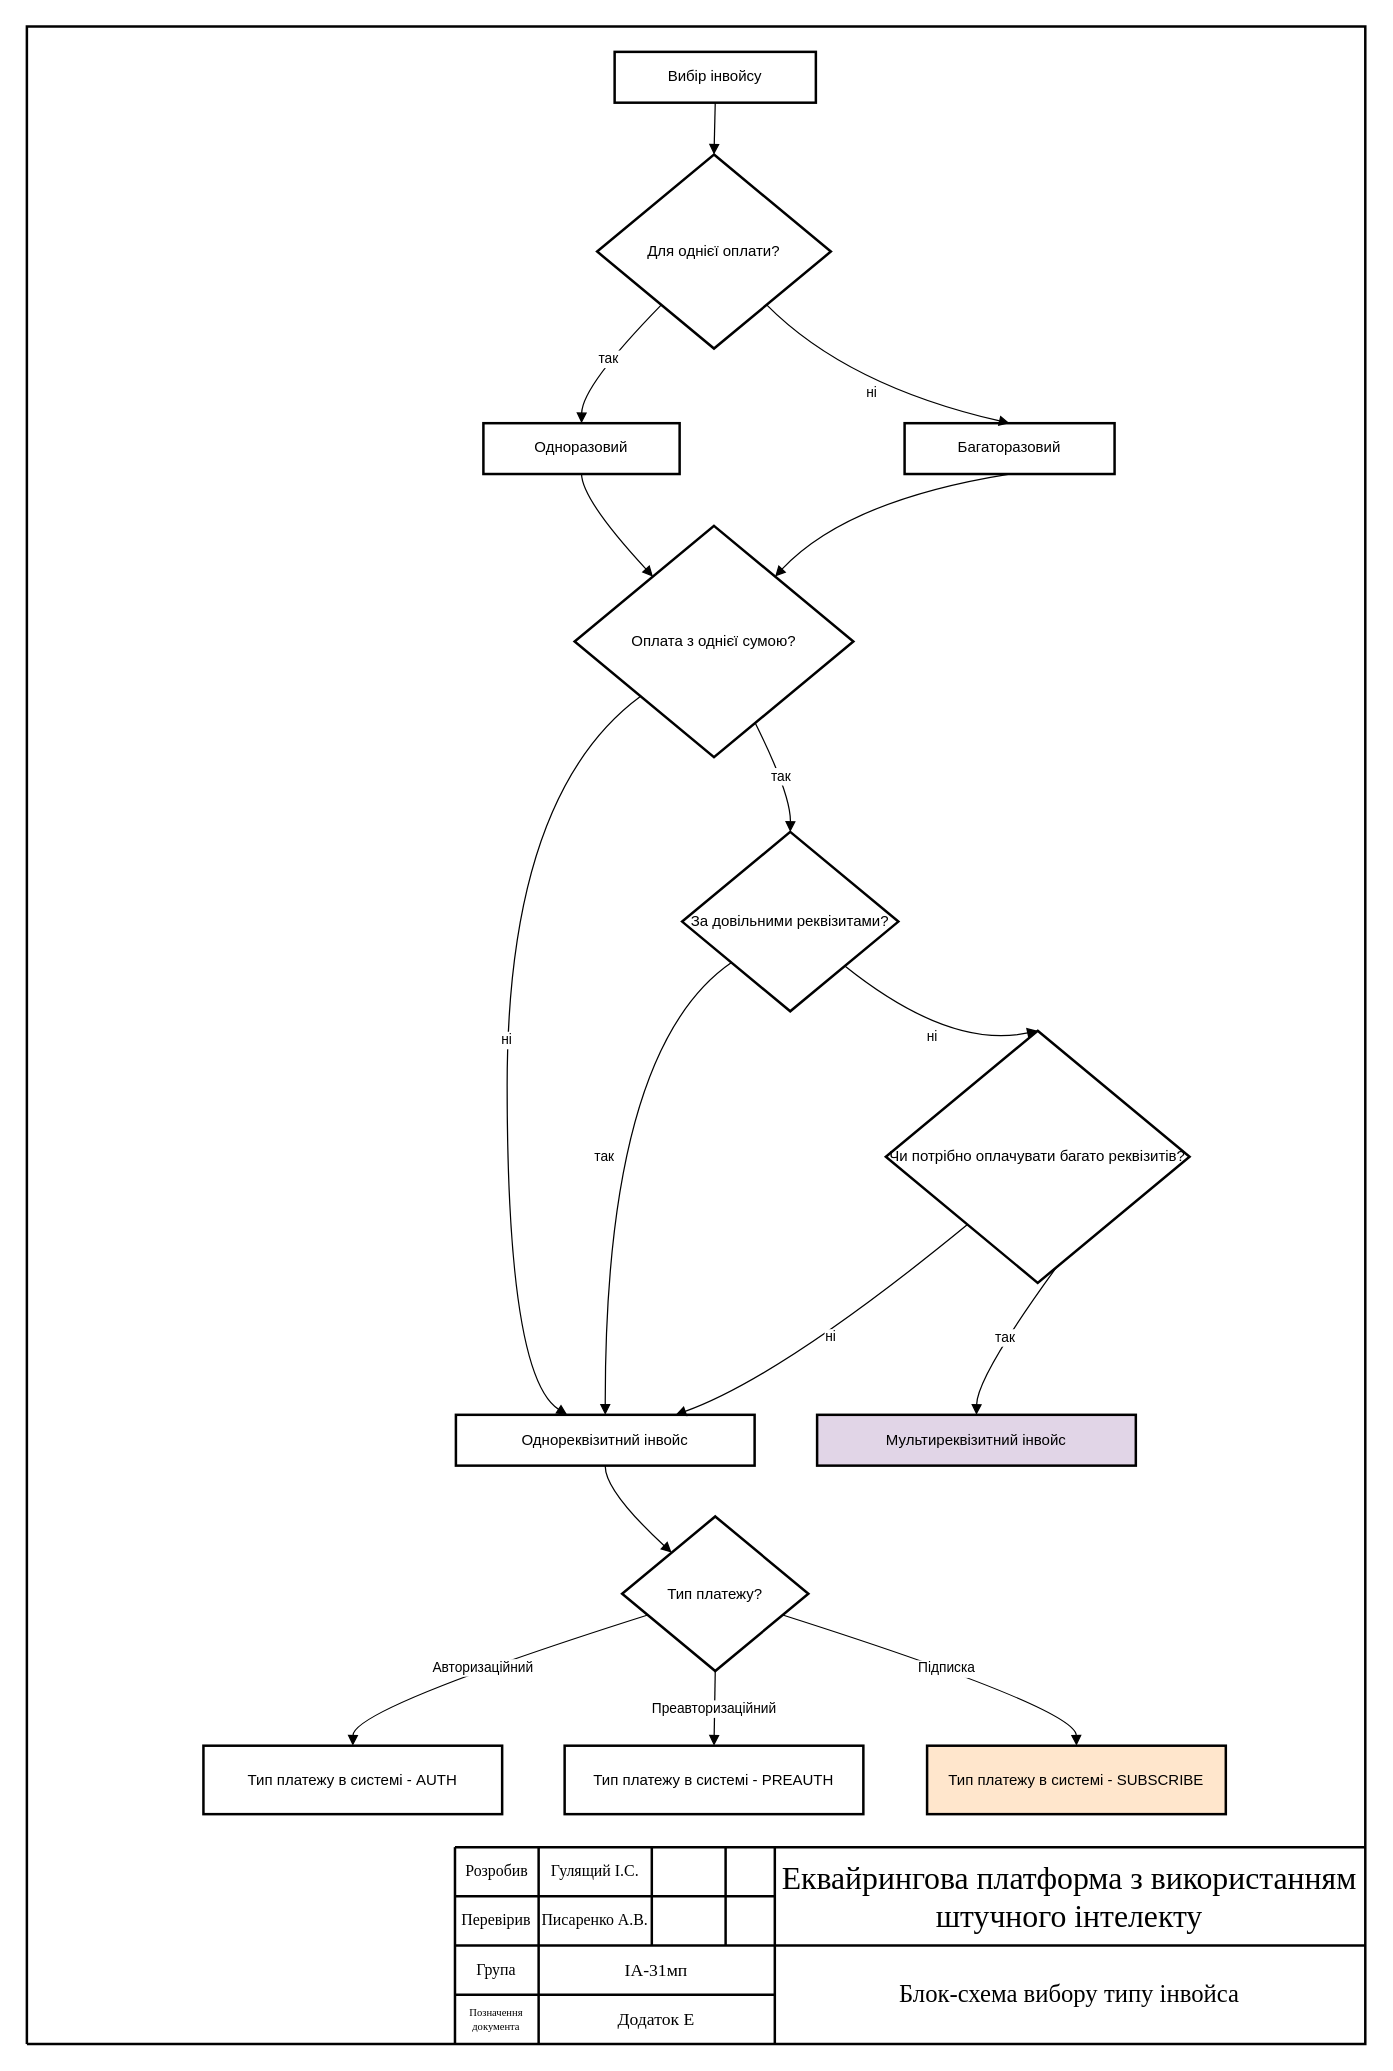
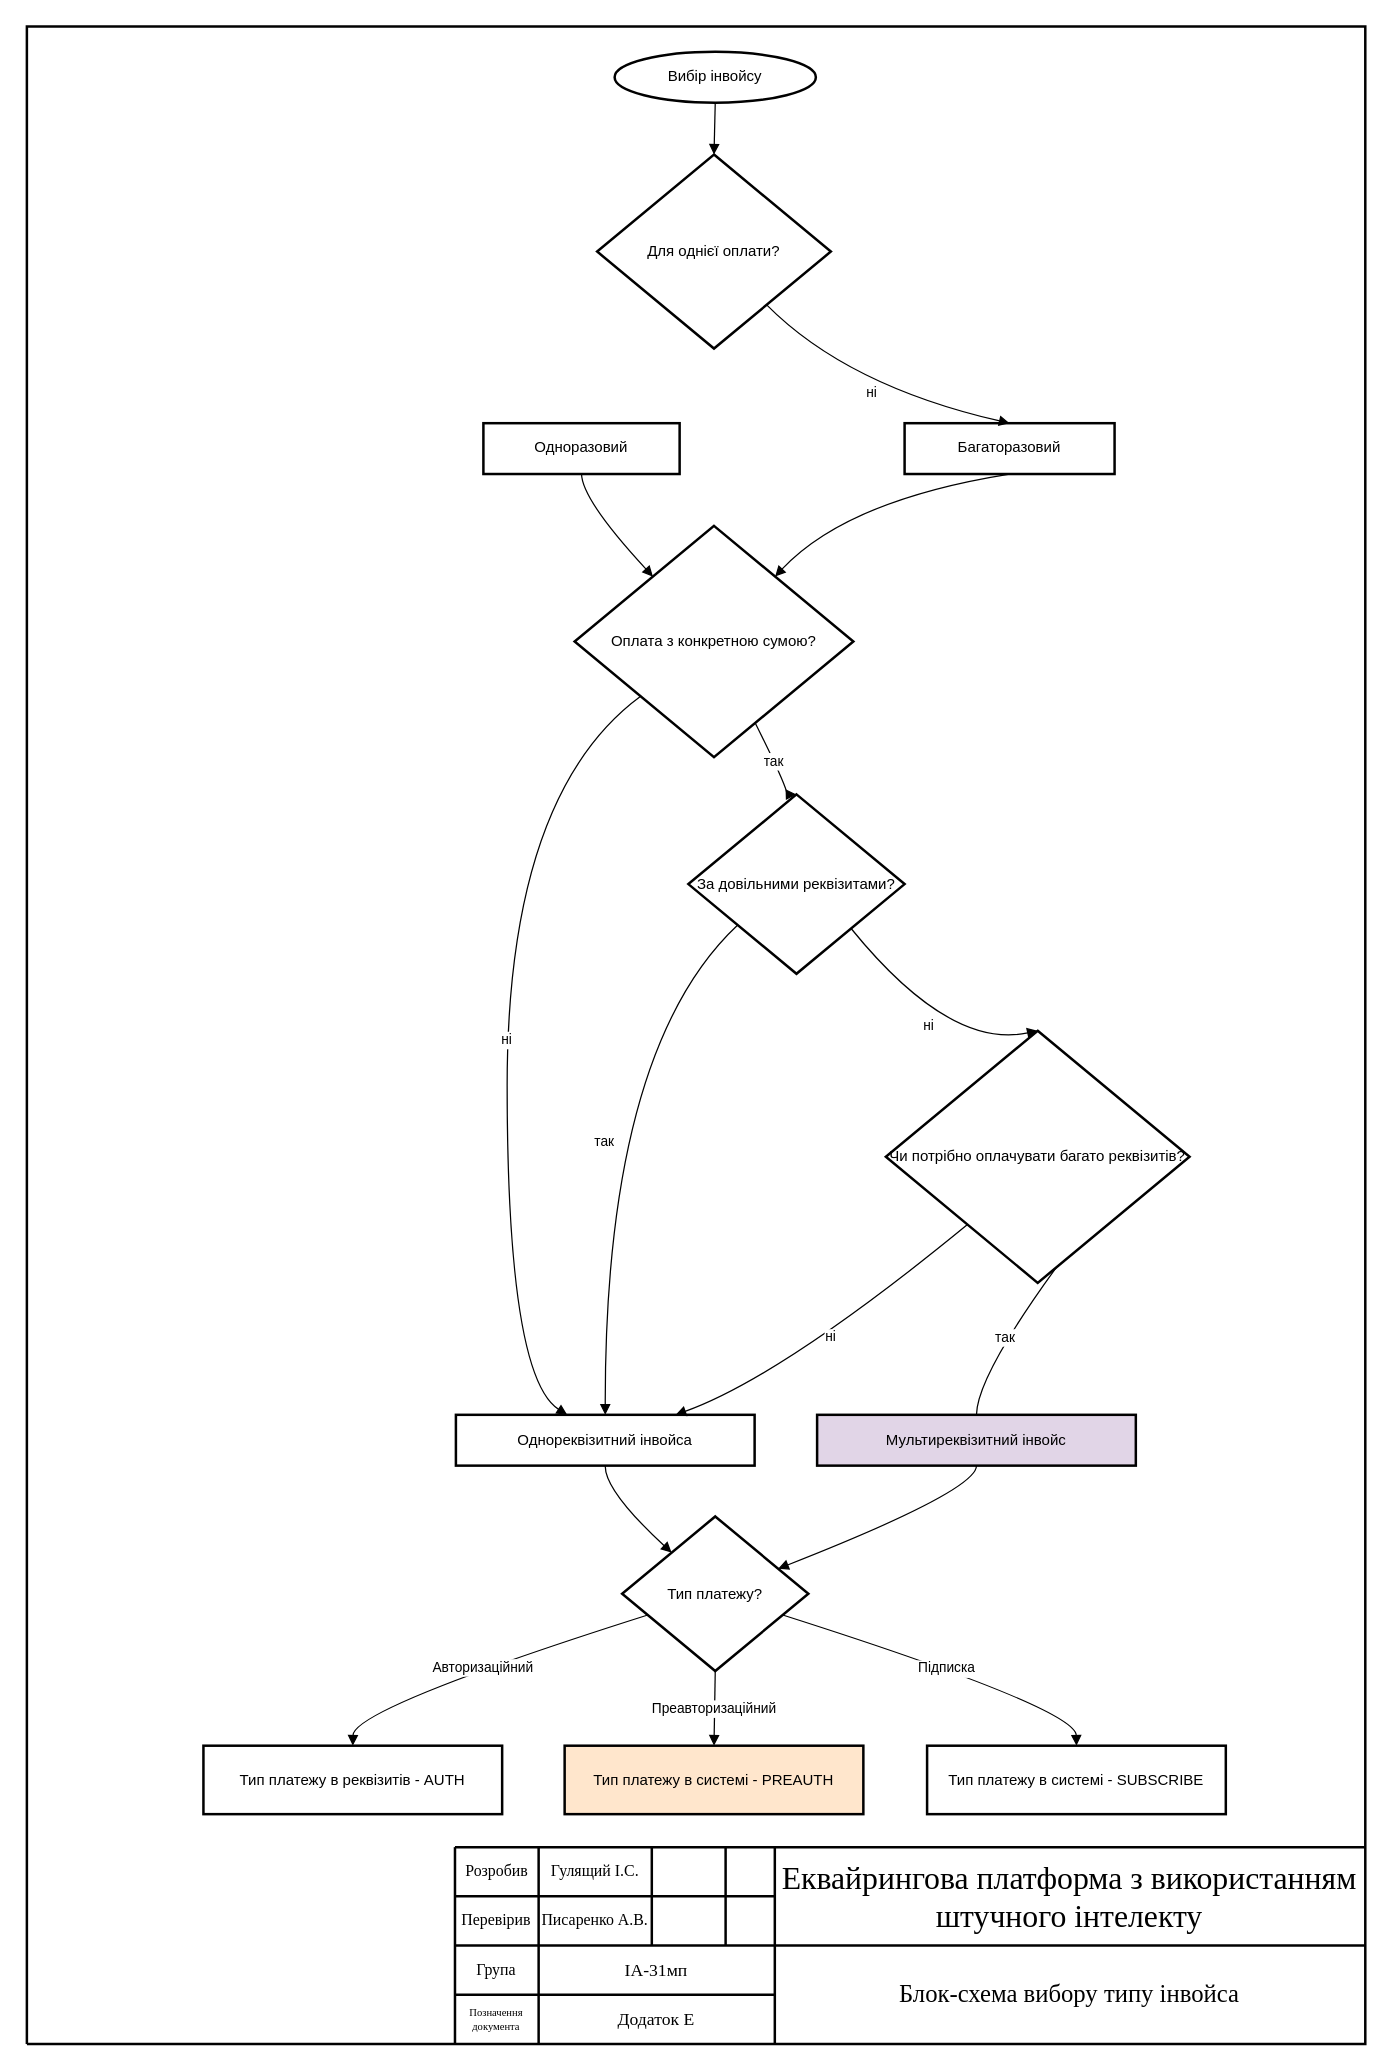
(715, 77) -> (715, 77)
(615, 355) -> none
(714, 642) -> (714, 642)
(790, 922) -> (796, 884)
(988, 1373) -> (987, 1378)
(605, 1441) -> (605, 1441)
none -> (887, 1524)
(714, 1780) -> (714, 1780)
(1076, 1780) -> (1076, 1780)
(353, 1781) -> (353, 1781)
